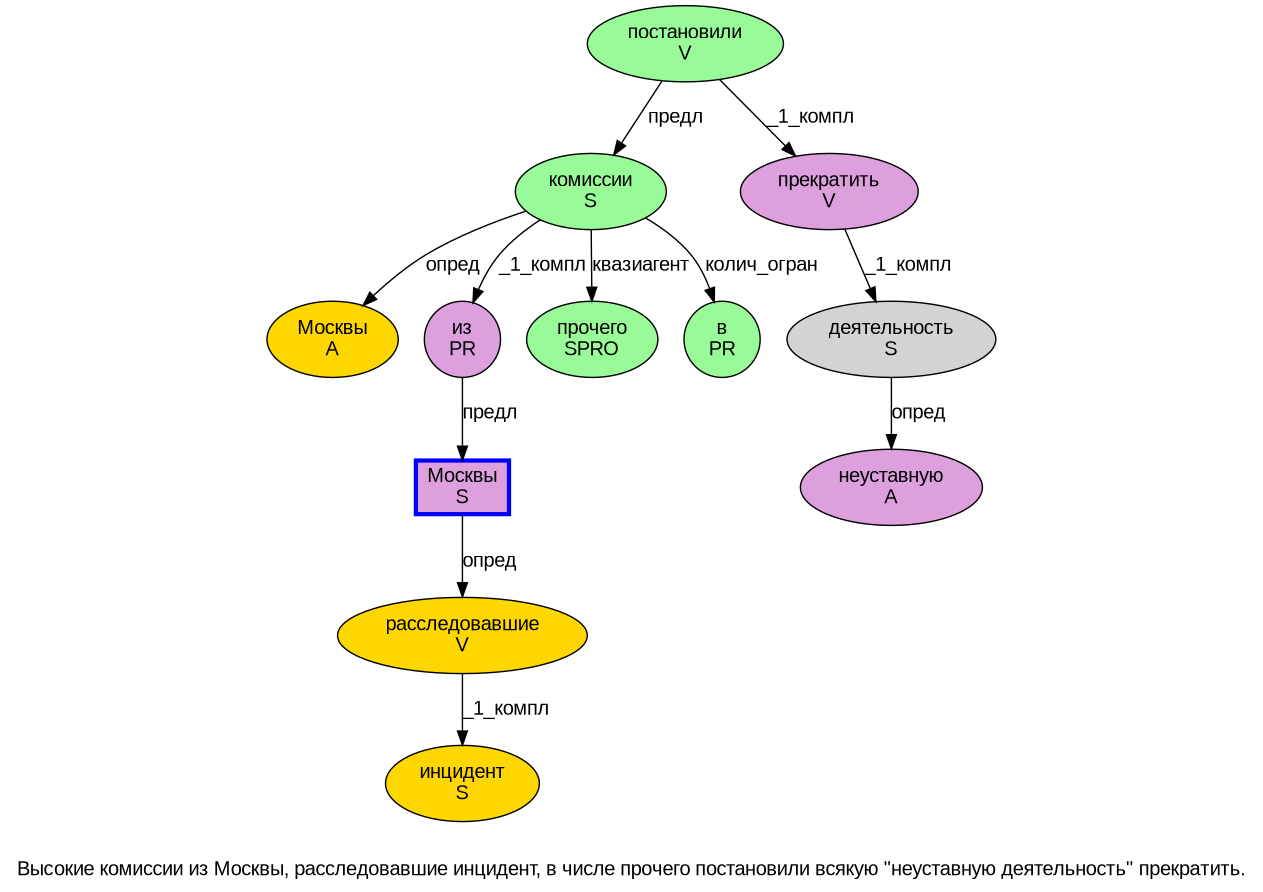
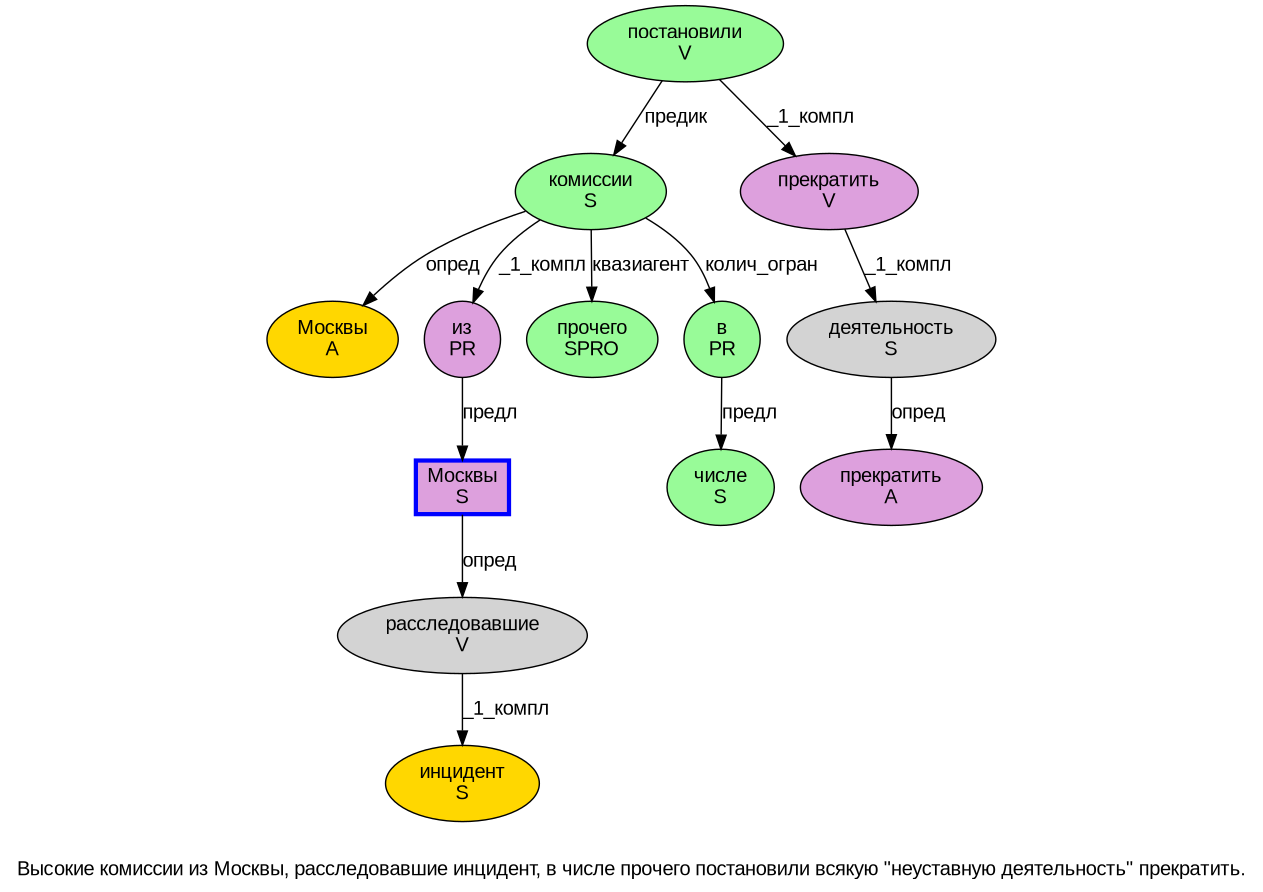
(676, 118) -> (676, 118)
none -> (721, 487)
(891, 487) -> (891, 487)
(462, 635) -> (462, 635)
